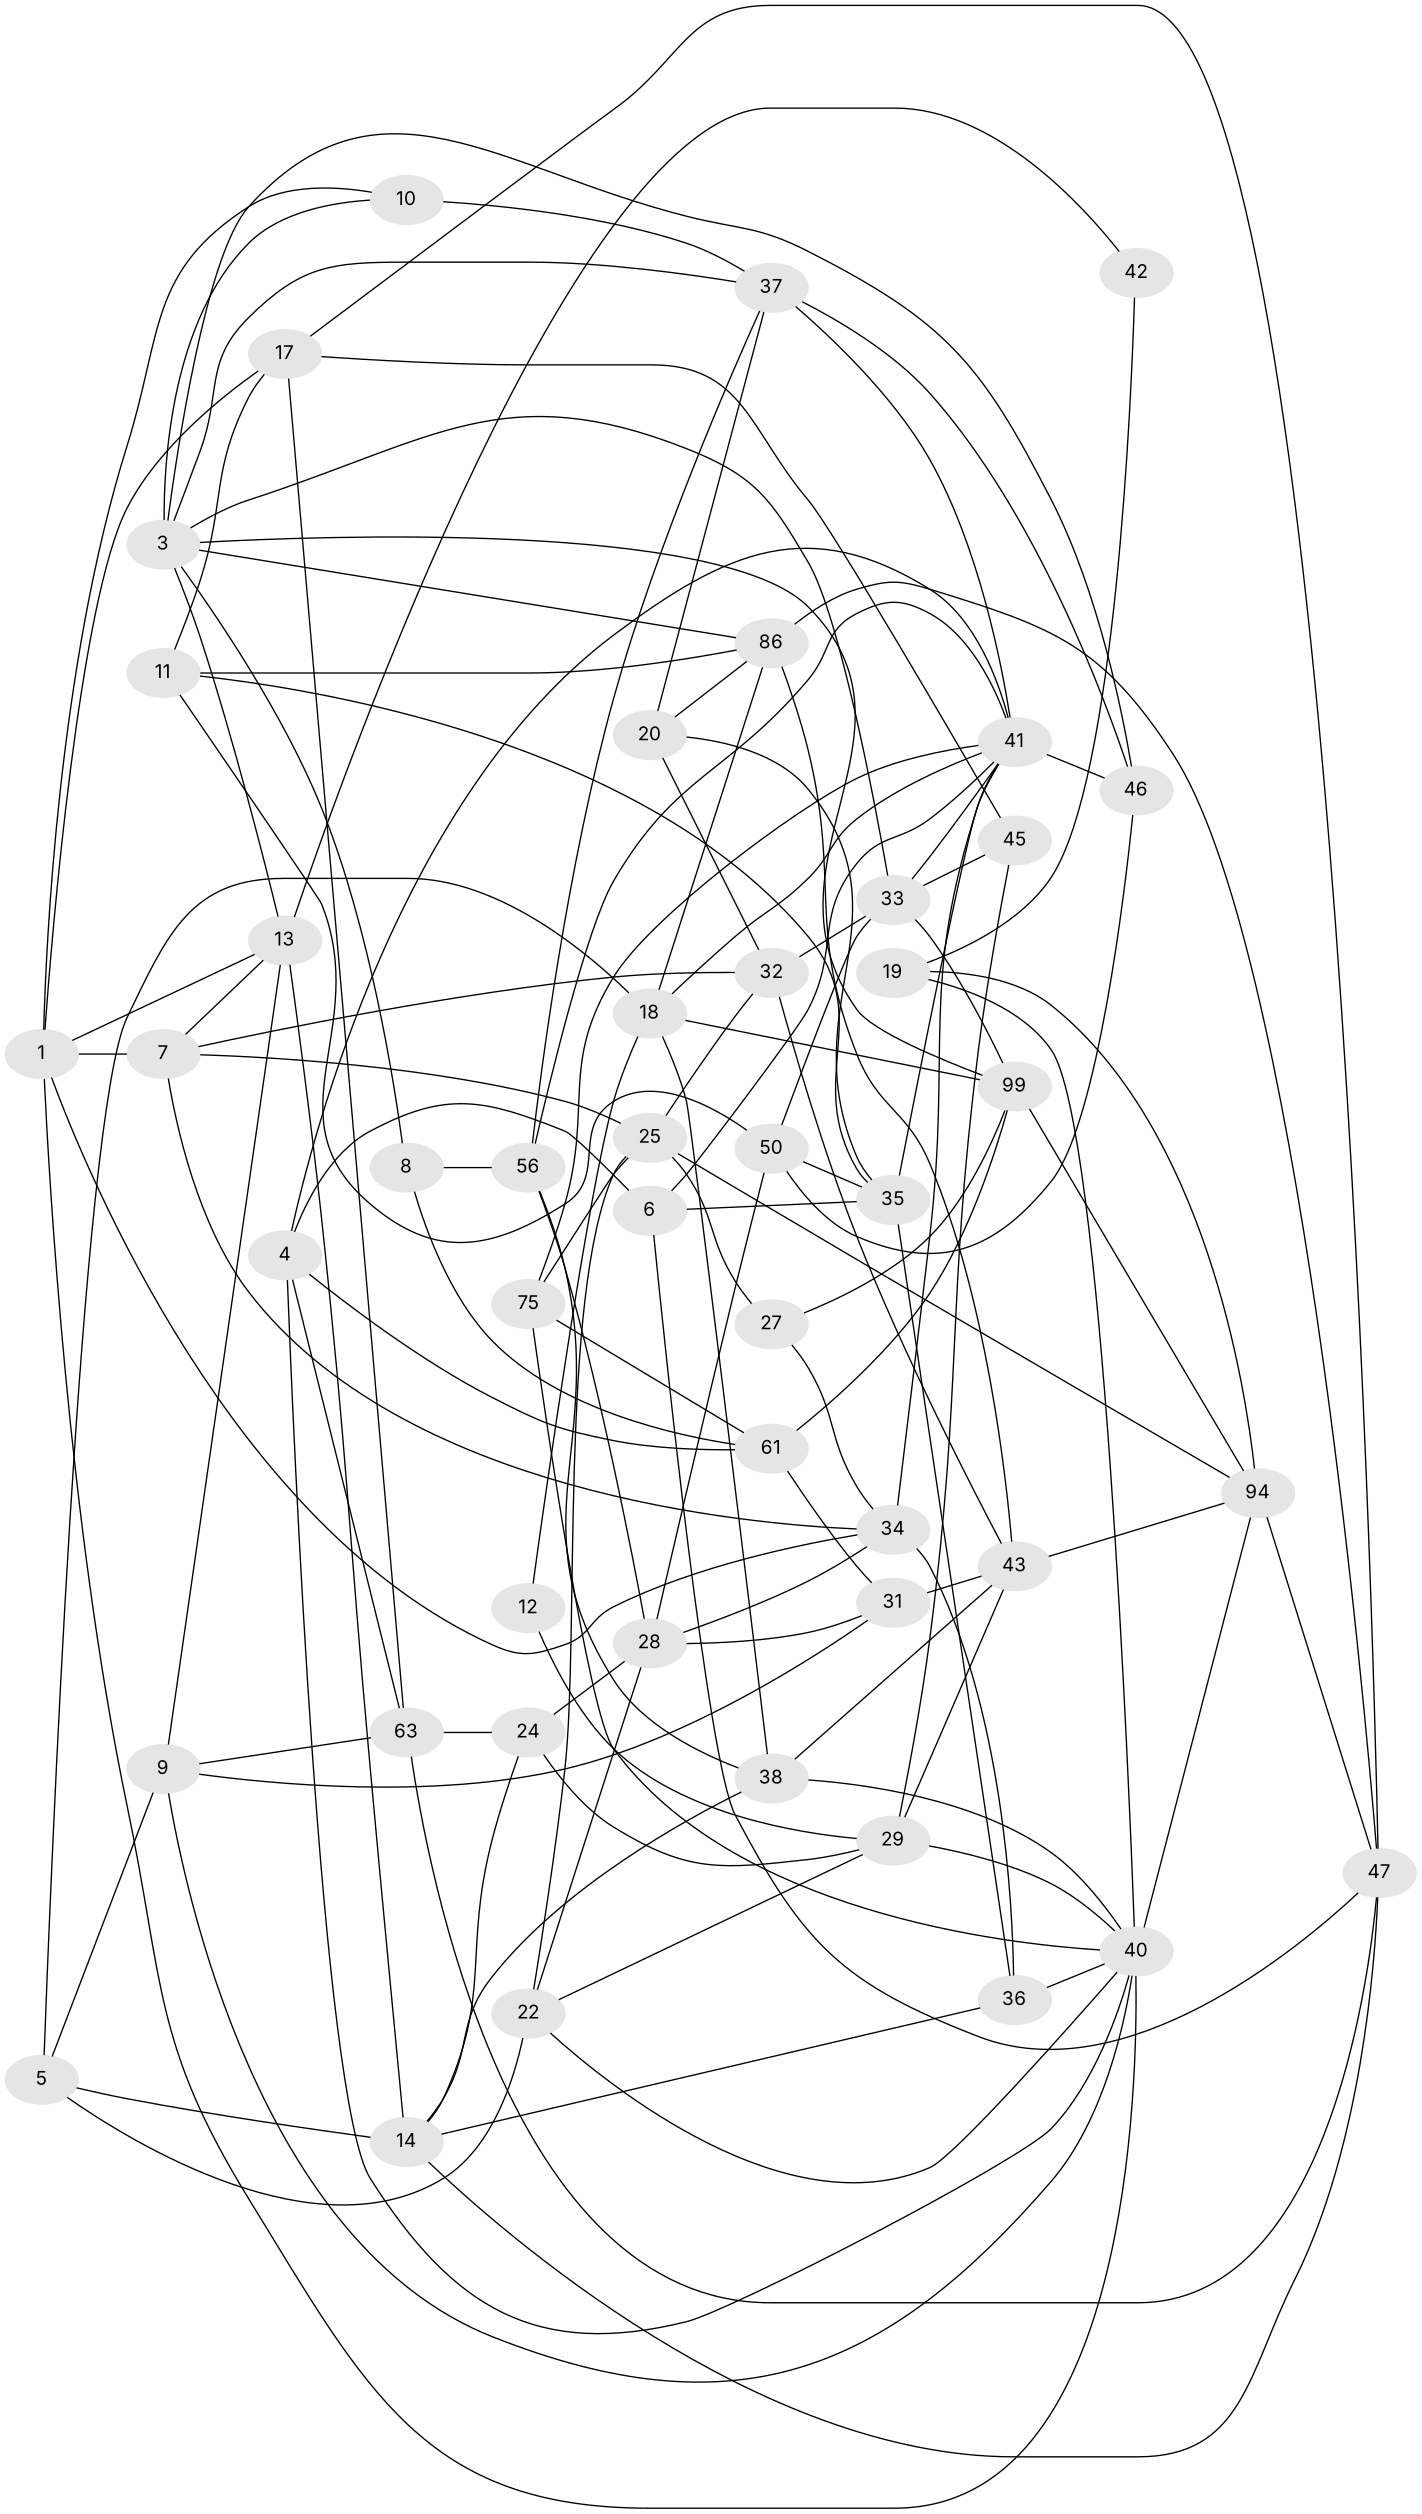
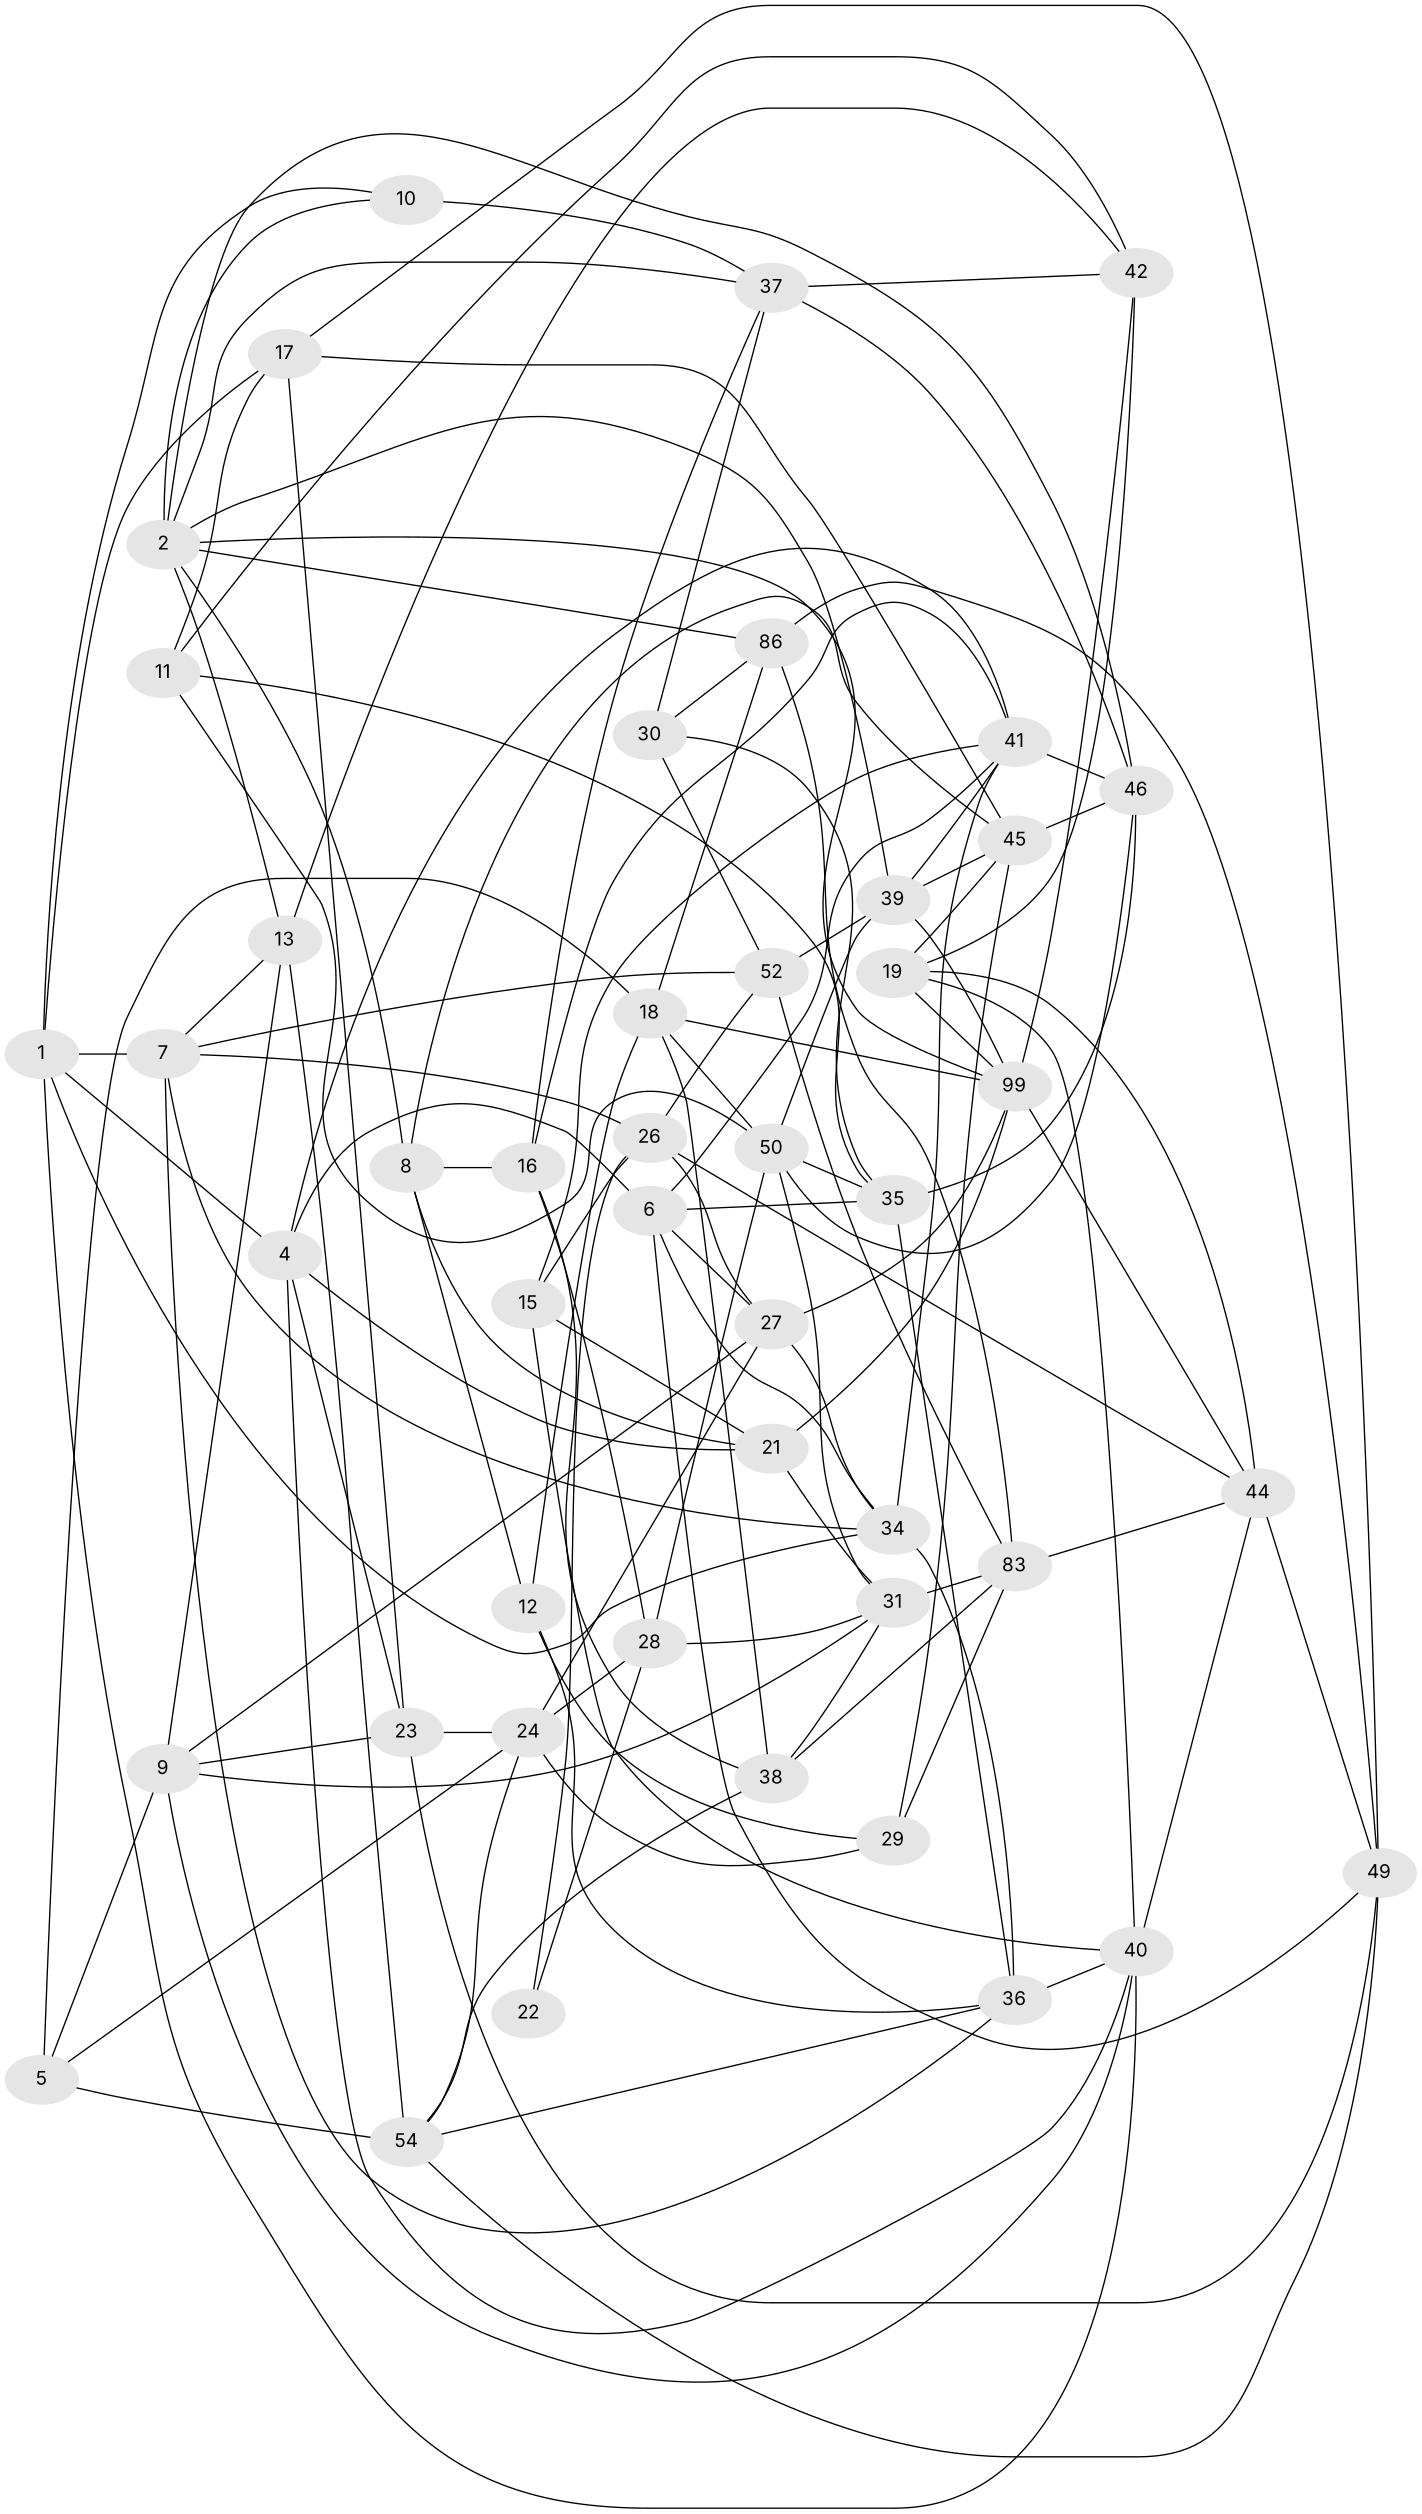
(945, 489) -> (954, 280)
(164, 545) -> (164, 545)
(469, 673) -> (611, 170)
none -> (1087, 701)
none -> (596, 702)
(650, 735) -> (650, 735)
none -> (1086, 811)
(815, 871) -> (711, 1081)
(893, 900) -> (893, 900)
none -> (962, 901)
(772, 973) -> (772, 973)
(163, 997) -> (158, 1151)
(932, 1009) -> (1081, 1076)
none -> (954, 1030)
(650, 1138) -> (650, 1138)
(528, 1168) -> (528, 1168)
none -> (719, 1275)
(528, 1304) -> (528, 1304)
none -> (818, 1360)
none -> (470, 1398)
(772, 1449) -> (772, 1449)
(1258, 1493) -> (1258, 1493)
none -> (650, 1528)
none -> (468, 1547)
(1015, 1566) -> (1015, 1566)
(778, 1595) -> (758, 1380)
(407, 1732) -> (407, 1732)
(976, 1814) -> (837, 1693)
(1380, 1873) -> (1380, 1873)
(1029, 1874) -> none
(711, 1927) -> none
none -> (641, 1951)
none -> (270, 1981)
(407, 2142) -> (407, 2142)
(856, 2181) -> none
(314, 2202) -> (285, 1906)
